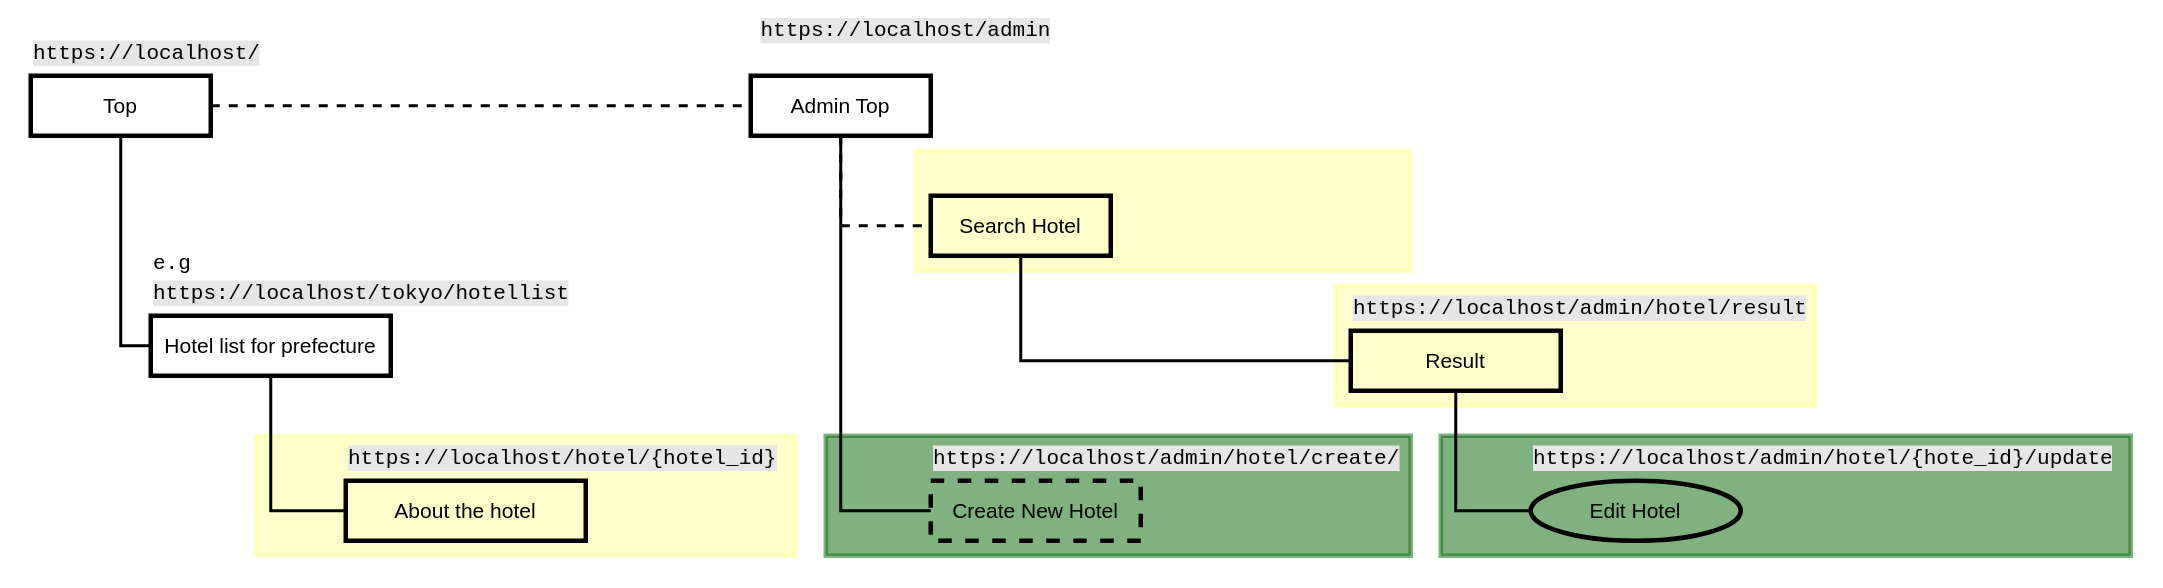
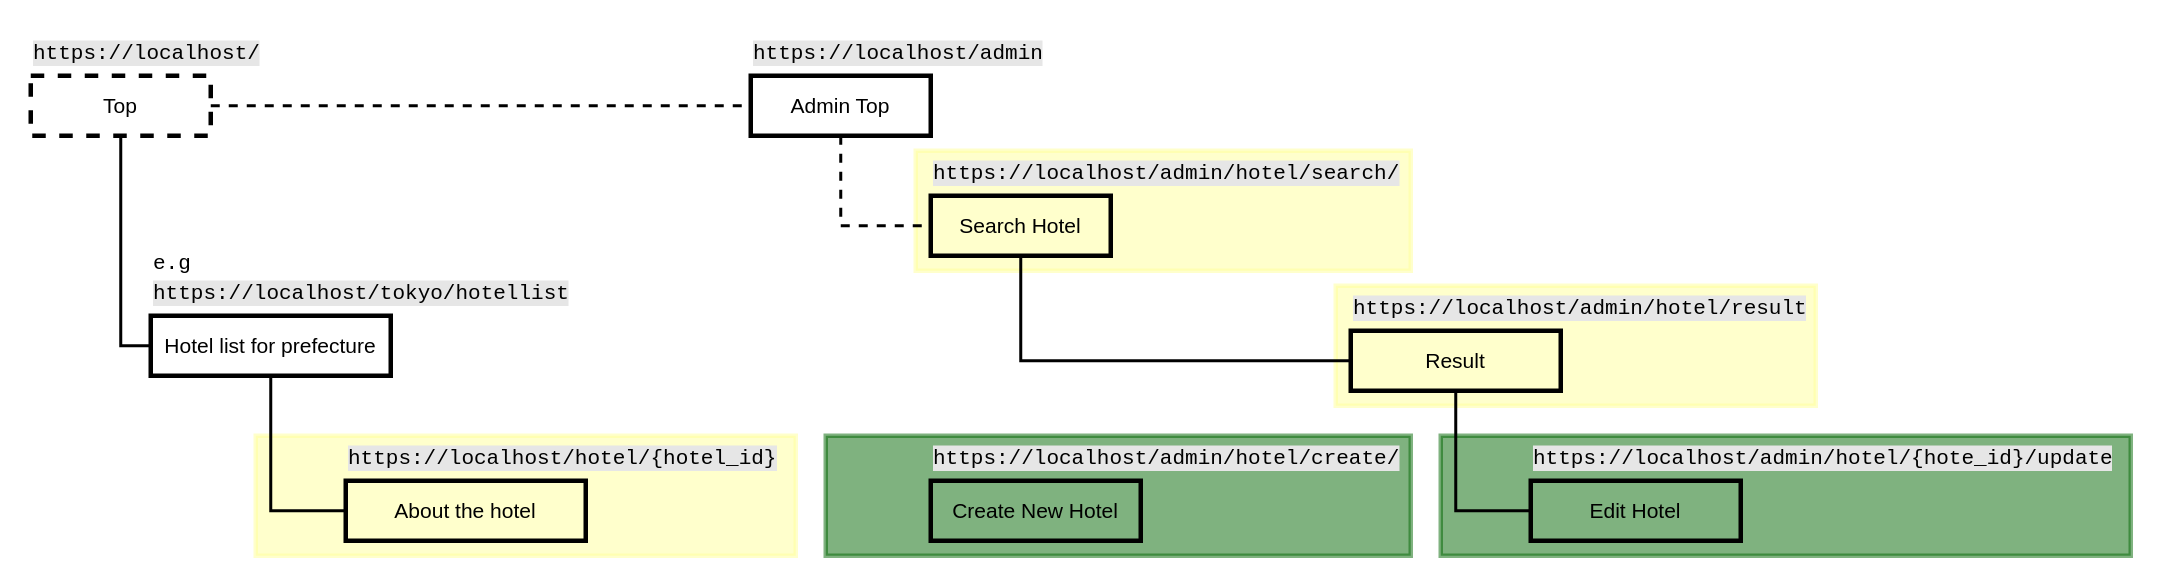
(916, 31) -> (908, 53)
(121, 106) -> (121, 106)
none -> (1171, 173)
(841, 414) -> none
(1036, 511) -> (1036, 511)
(1636, 511) -> (1636, 511)
